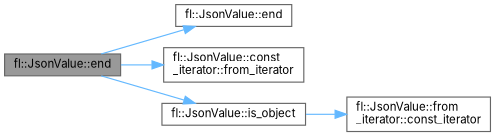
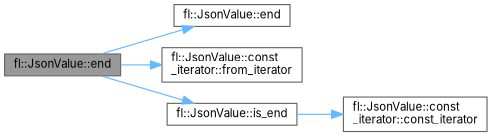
(234, 114) -> (232, 114)
(419, 114) -> (415, 114)
